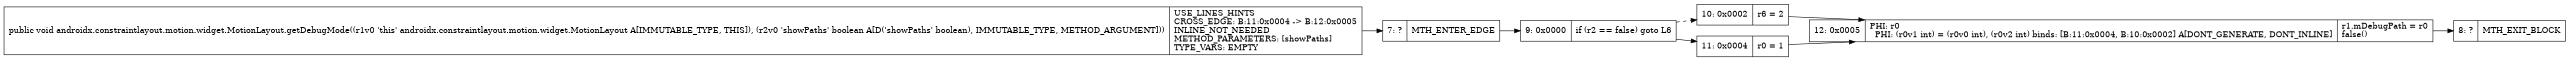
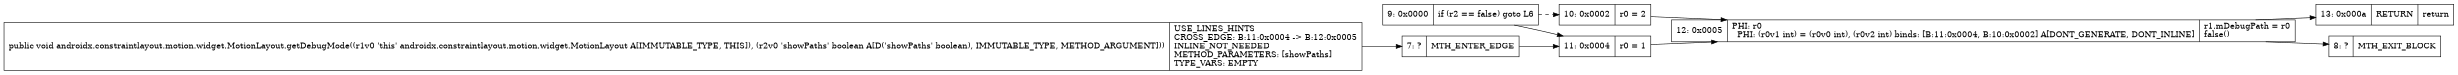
(1771, 14) -> (1633, 14)
none -> (2385, 15)
(1507, 31) -> (1536, 46)
